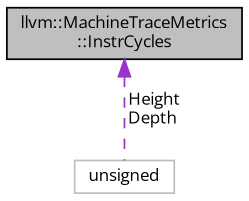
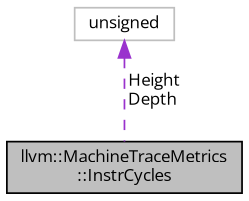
(124, 119) -> (124, 100)
